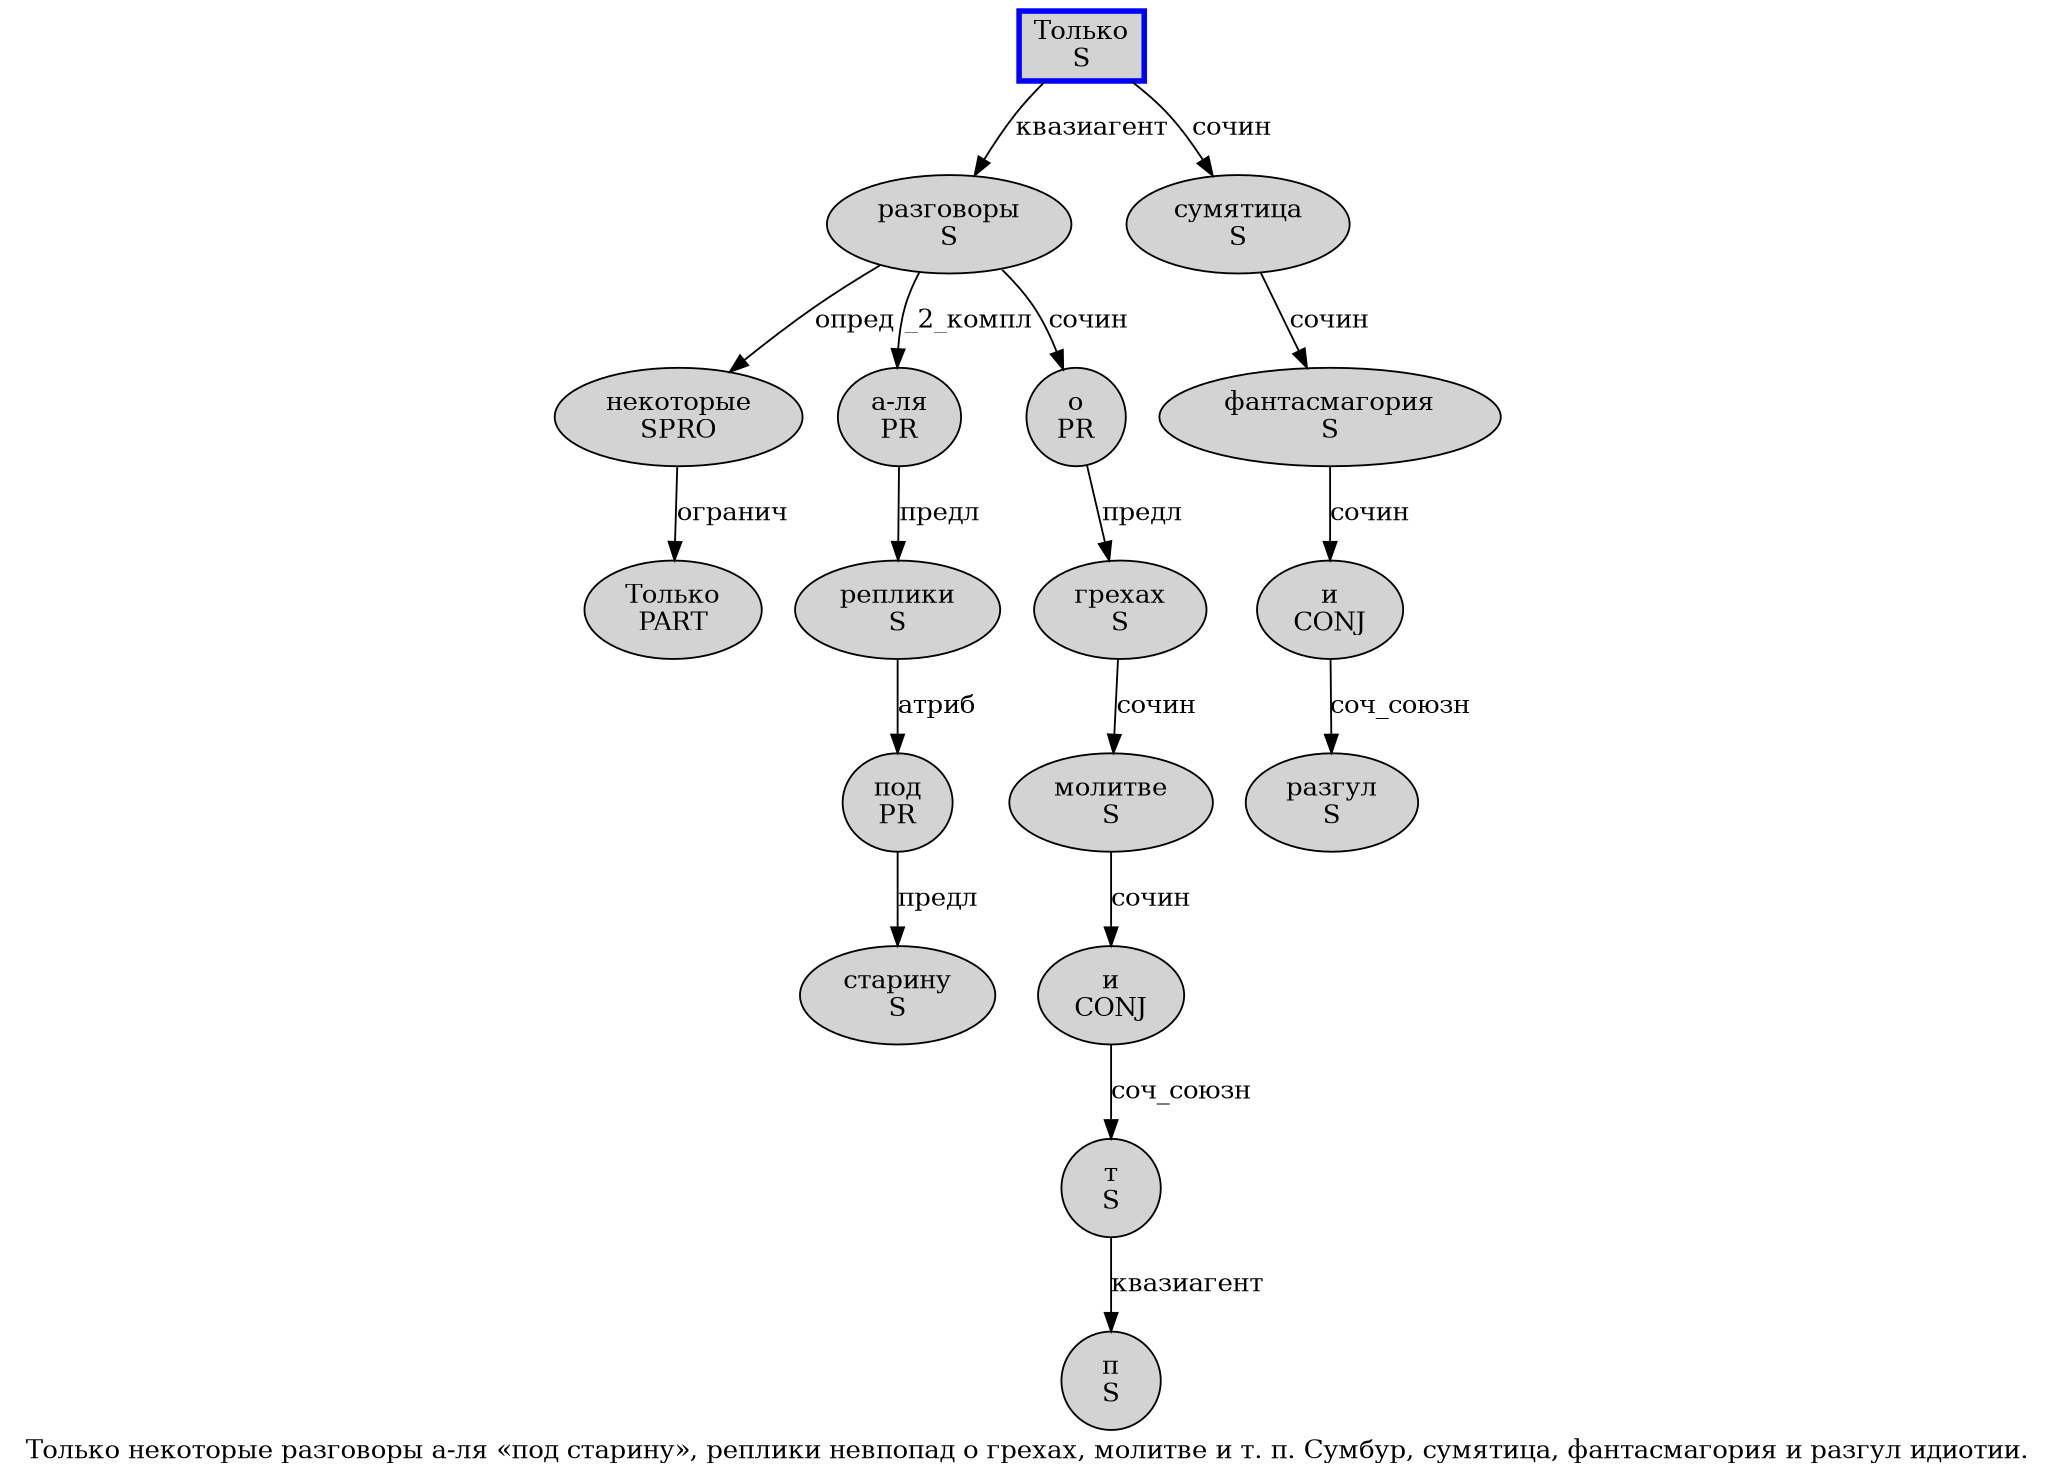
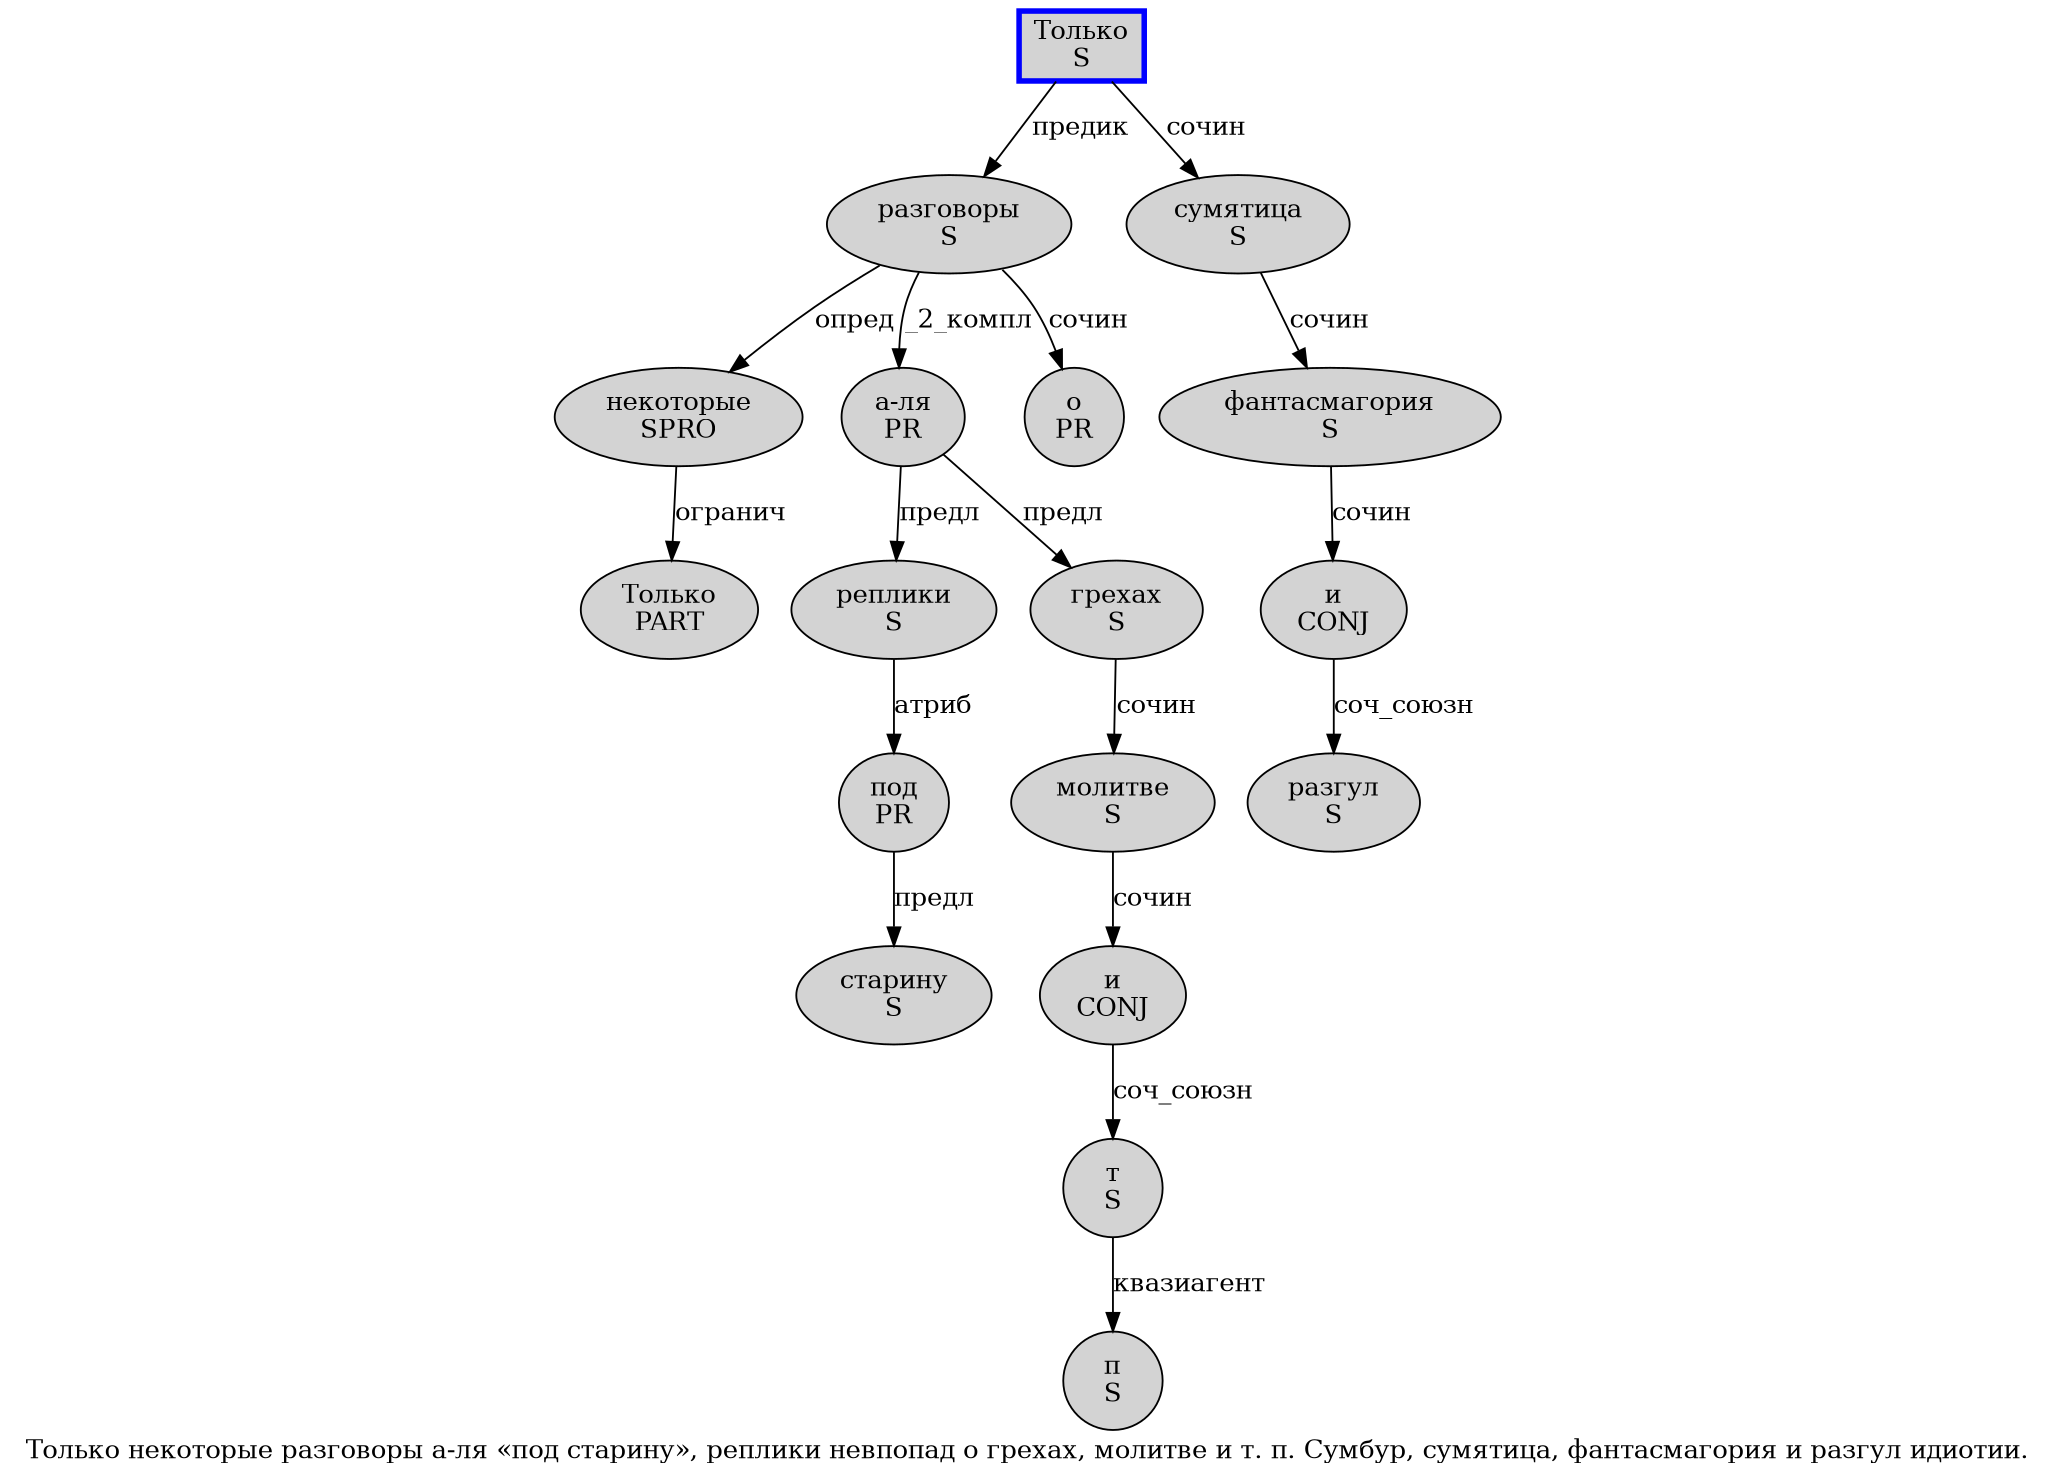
(1092, 128) -> (1081, 128)
(1096, 504) -> (1000, 505)
